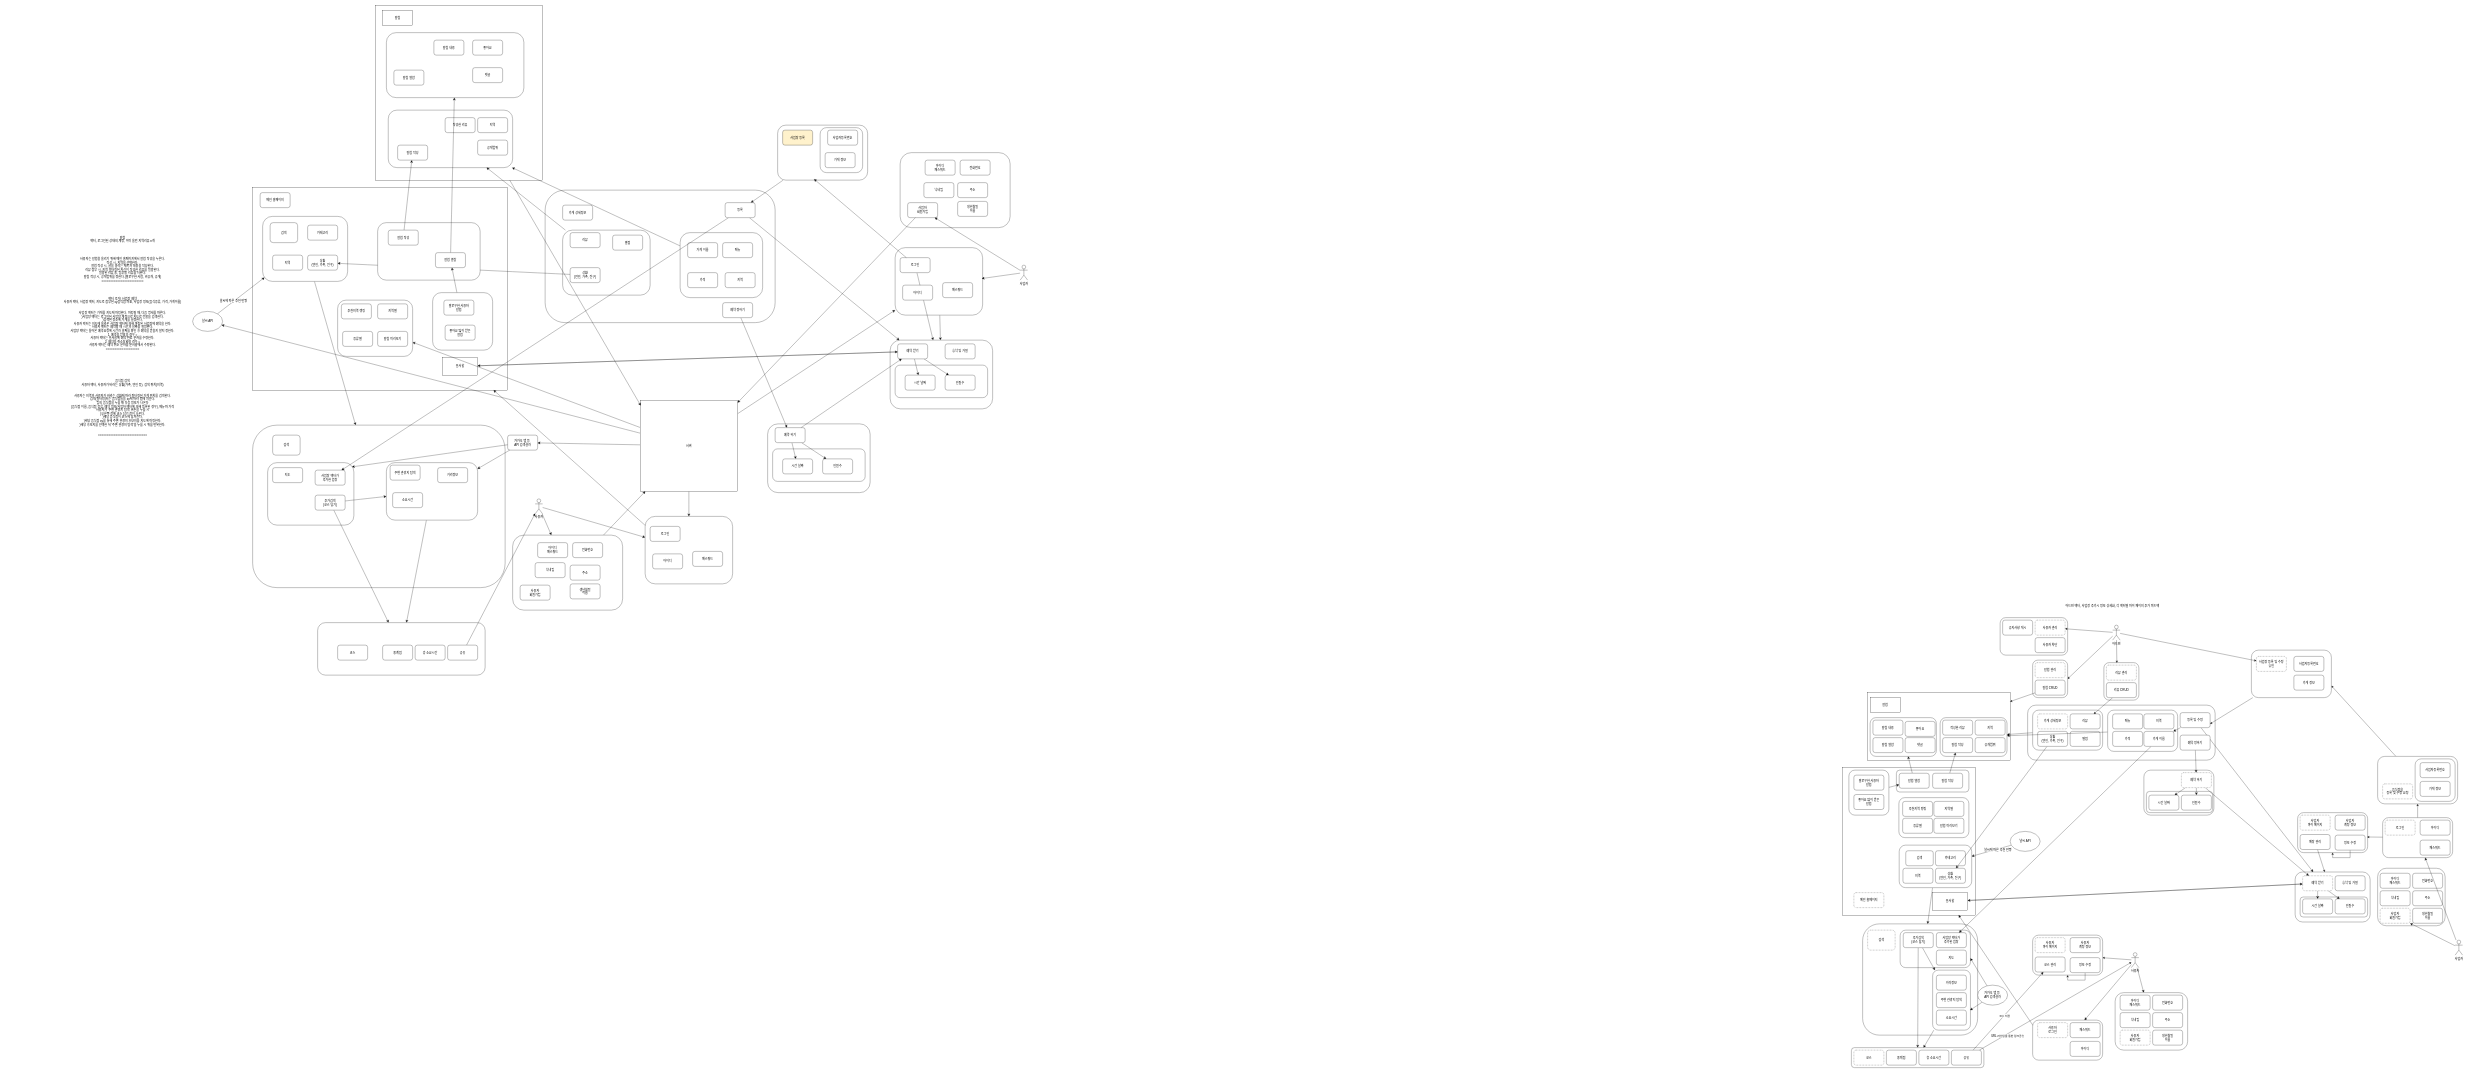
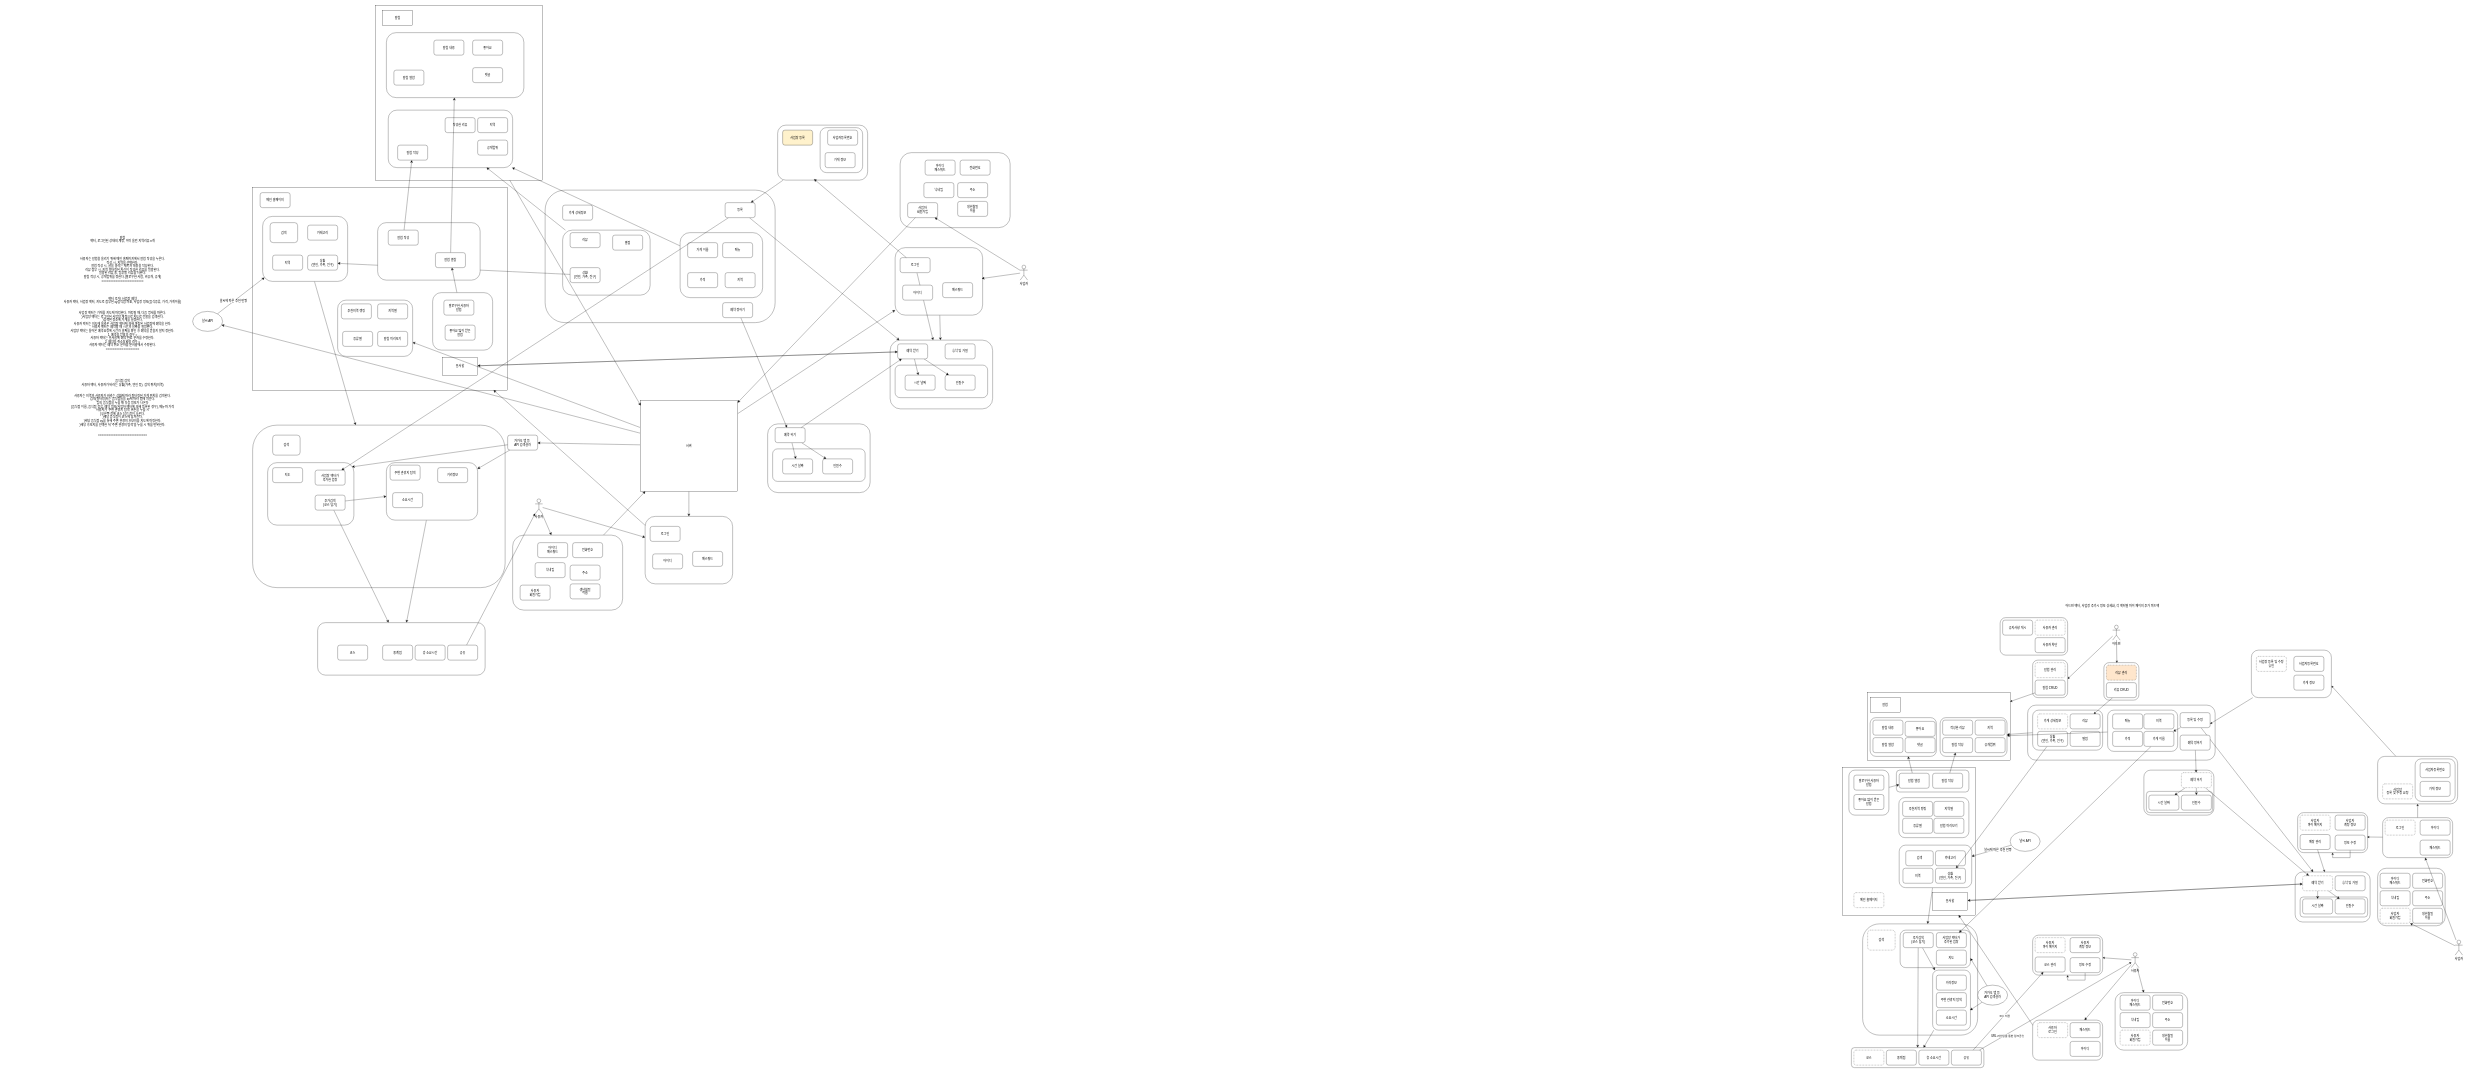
(2068, 629) -> none
(2253, 660) -> none
(2121, 673) -> (2121, 673)
(2398, 791) -> (2398, 791)
